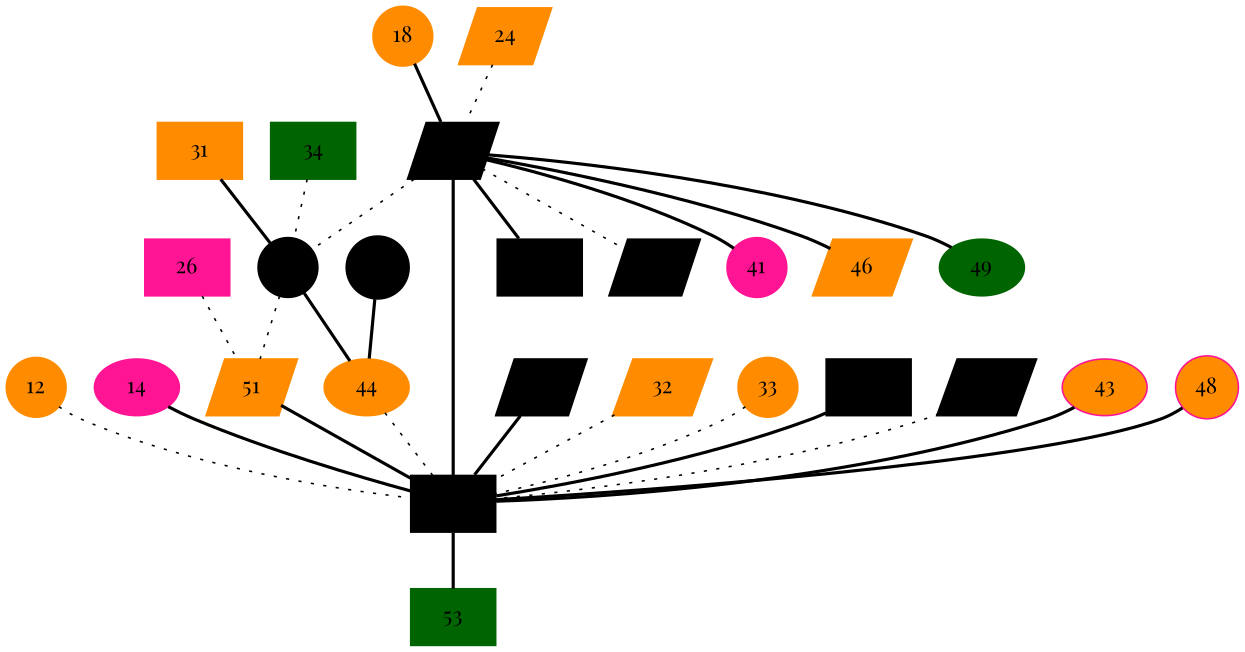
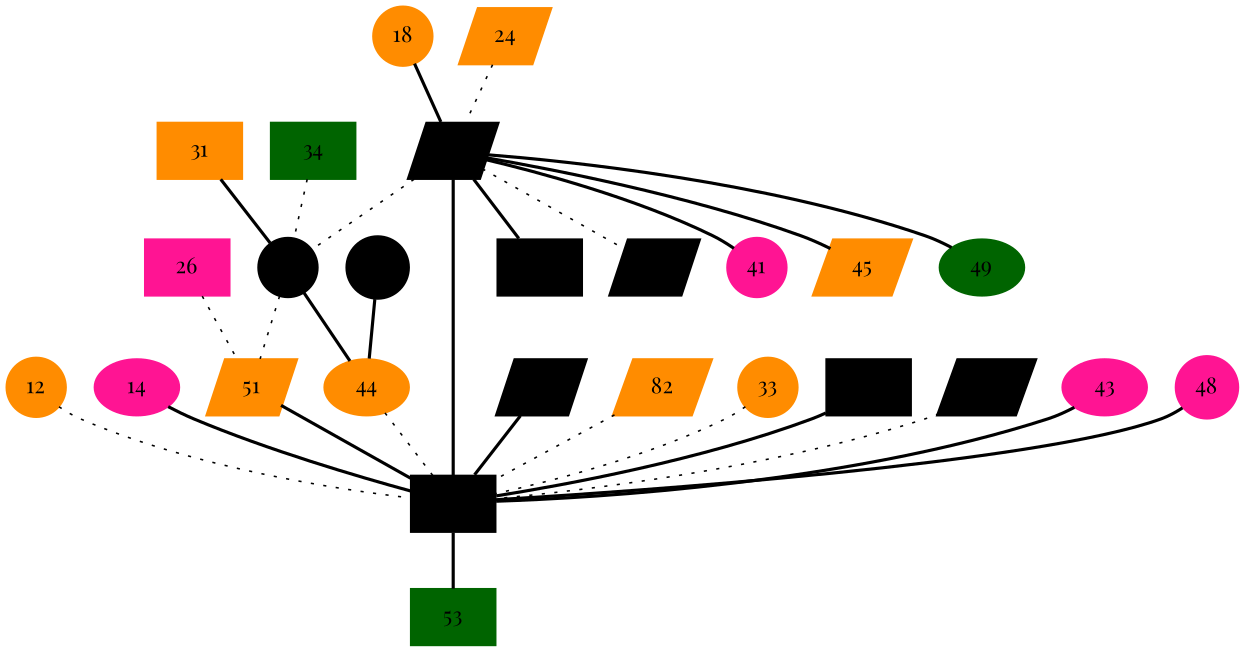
(862, 267) -> (862, 267)
(662, 387) -> (662, 387)
(1105, 387) -> (1105, 387)
(1207, 387) -> (1207, 387)
